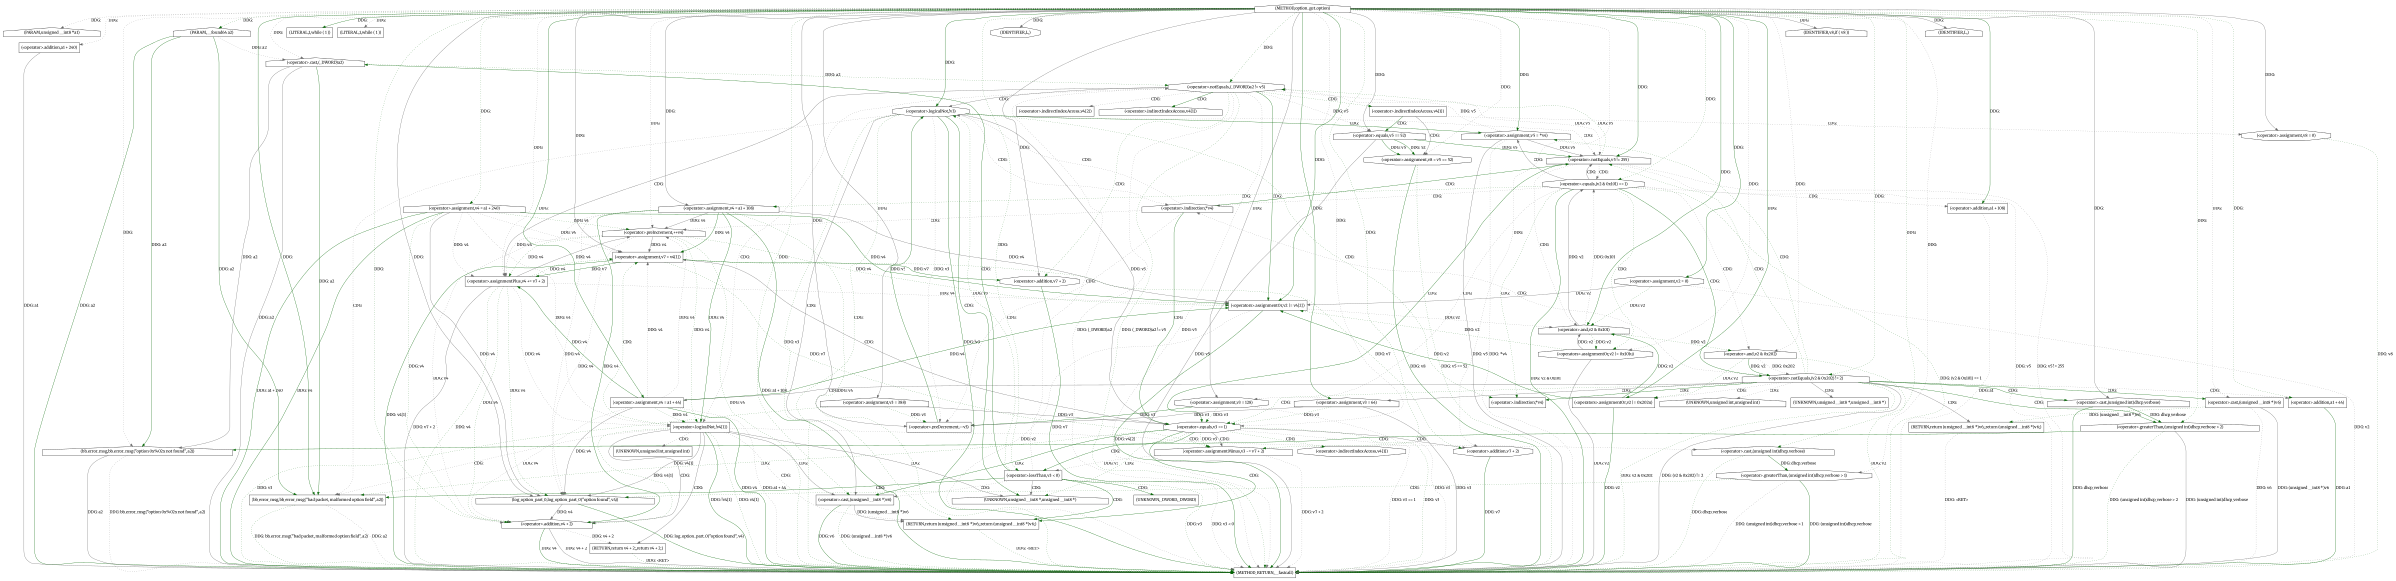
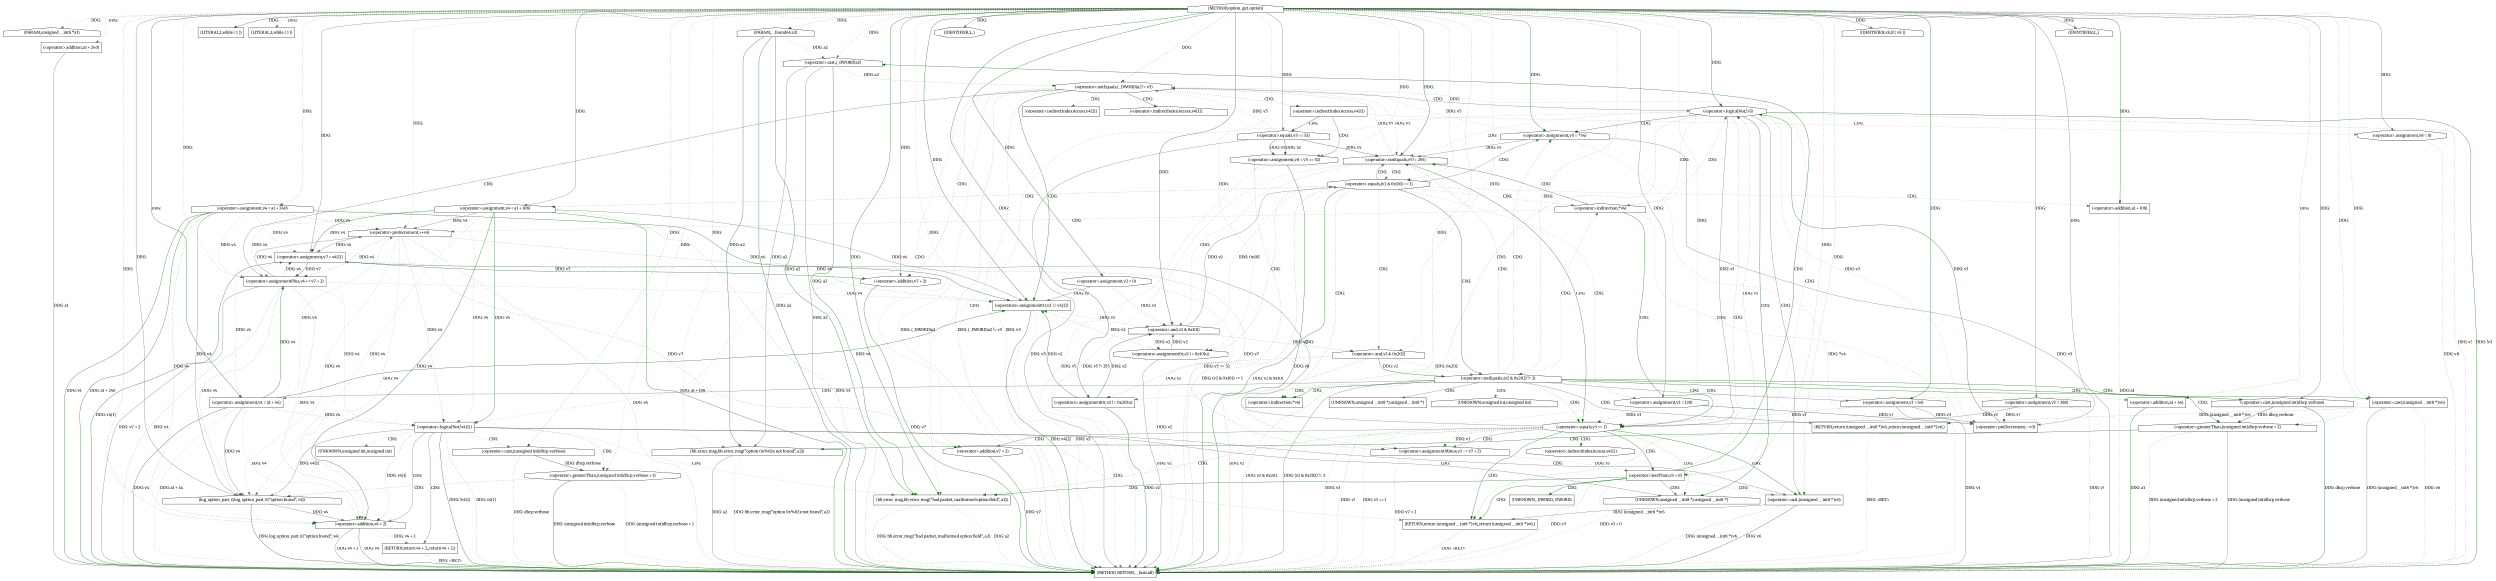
(1311, 108) -> (1220, 103)
(619, 369) -> (578, 437)
